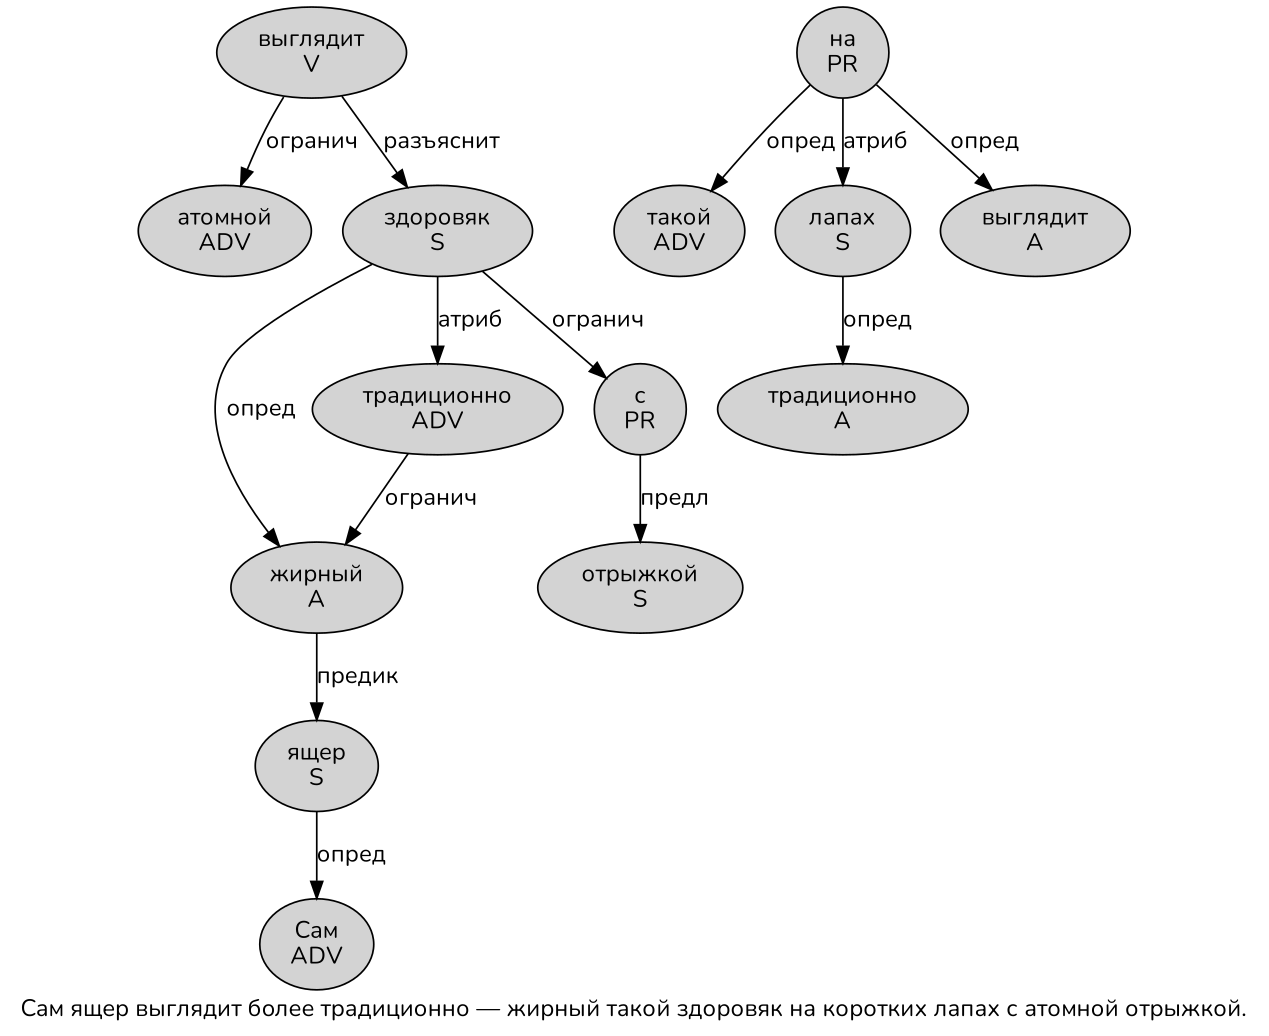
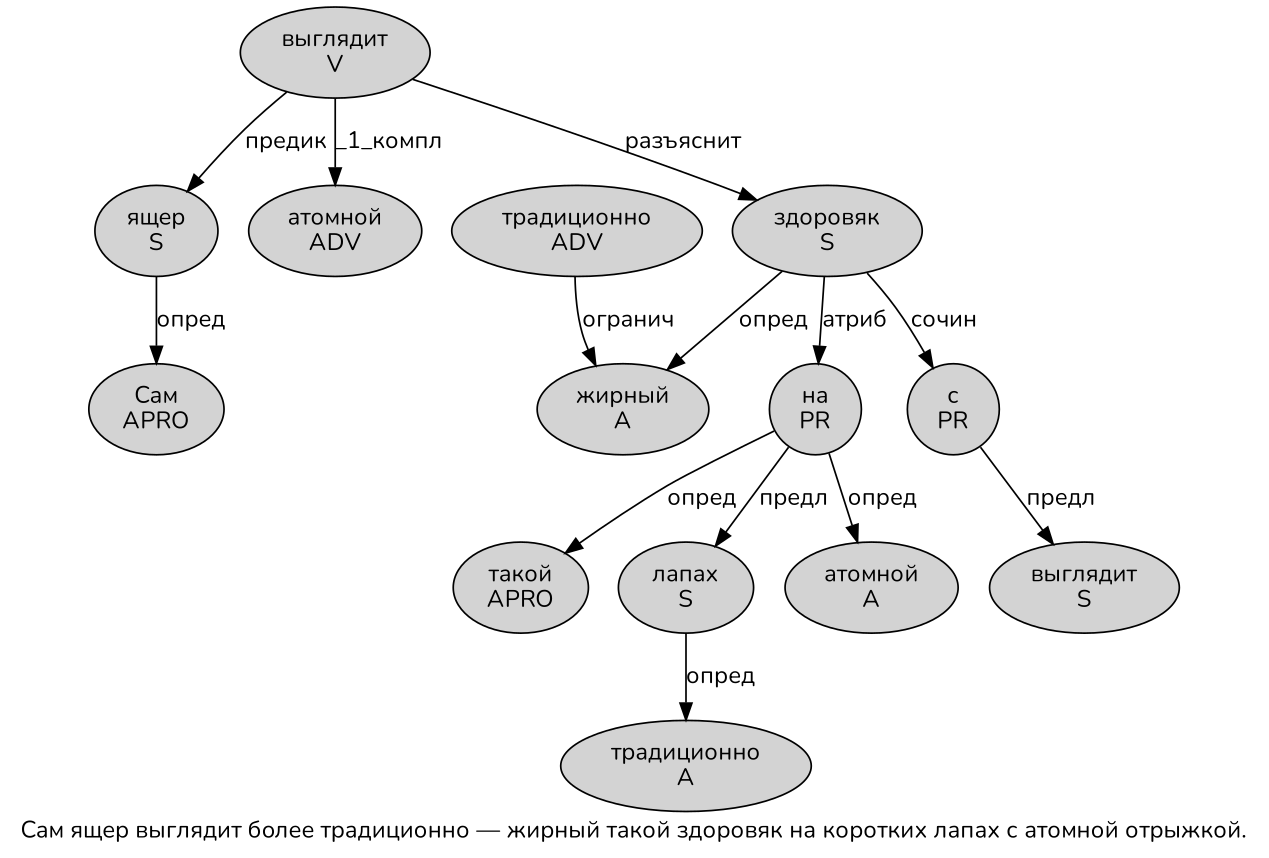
(313, 142) -> (390, 142)
(876, 142) -> (794, 498)
(679, 231) -> (521, 588)
(1035, 231) -> (872, 588)
(438, 311) -> (822, 311)
(599, 320) -> (945, 320)
(640, 588) -> (1084, 588)
(317, 668) -> (241, 133)
(317, 944) -> (156, 409)
